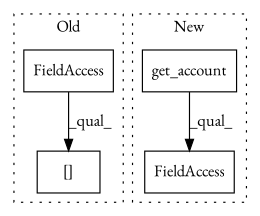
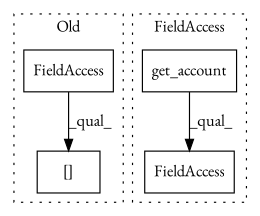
(189, 27) -> (189, 27)
